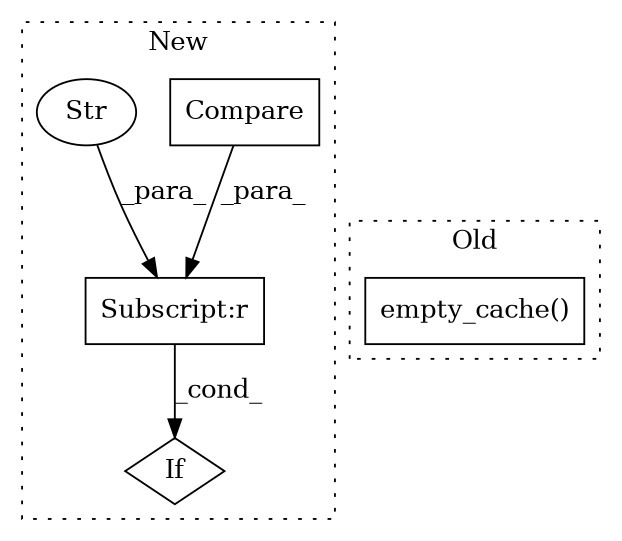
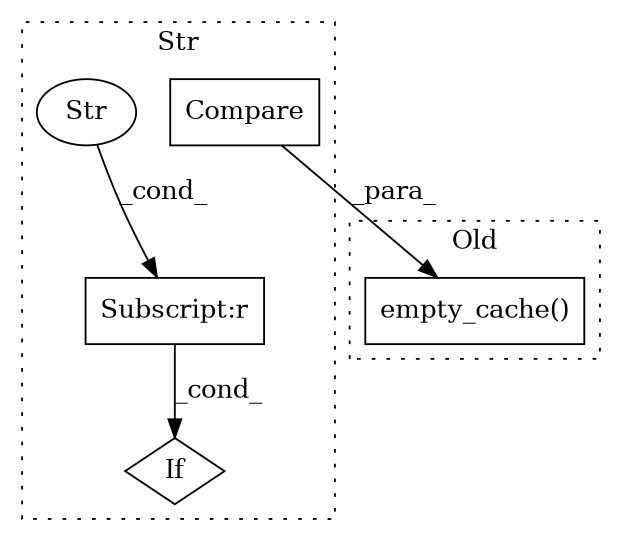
(179, 43) -> (179, 43)
(164, 192) -> (164, 192)
(213, 203) -> (352, 205)
